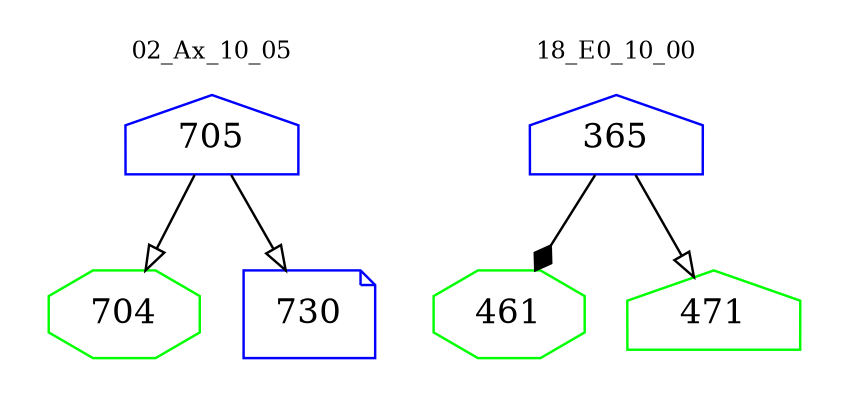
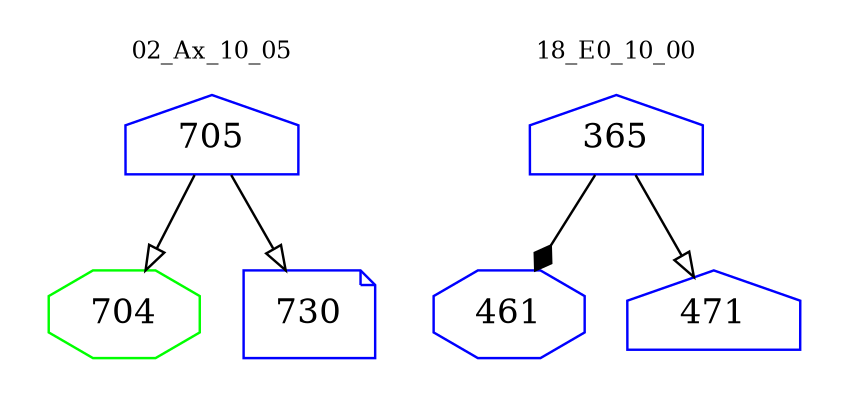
(509, 314) -> (509, 314)
(714, 314) -> (714, 314)
